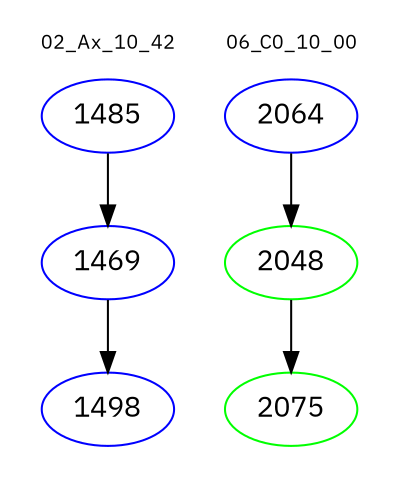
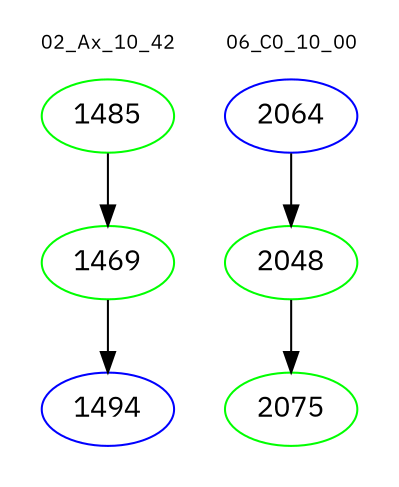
(108, 116) -> (108, 116)
(108, 263) -> (108, 263)
(108, 409) -> (108, 409)
